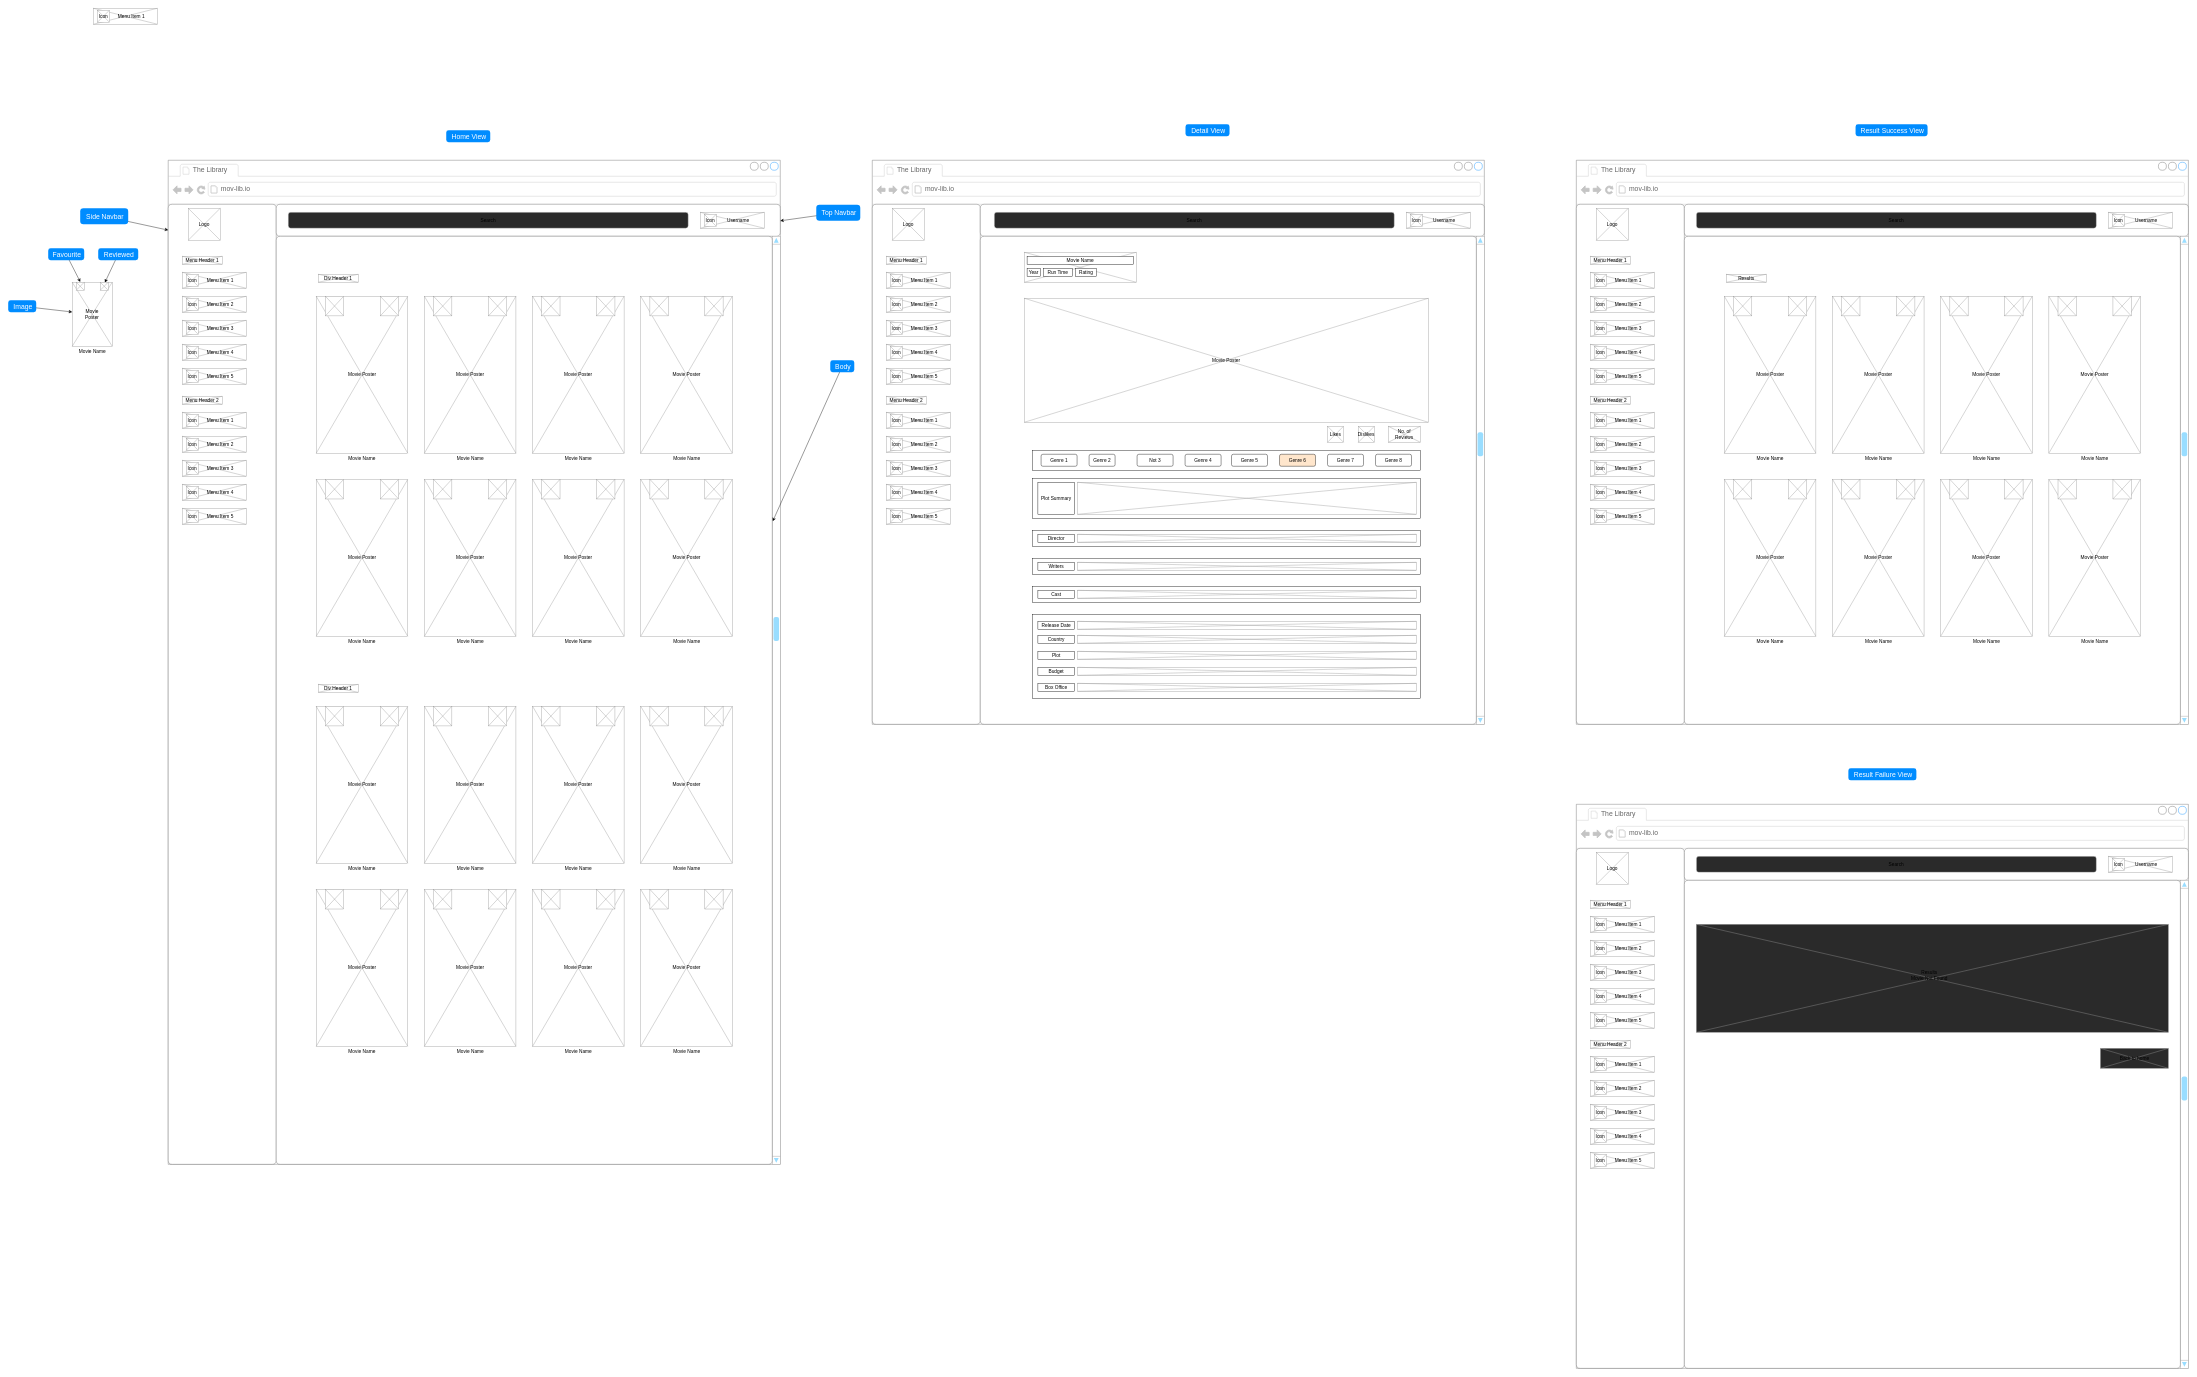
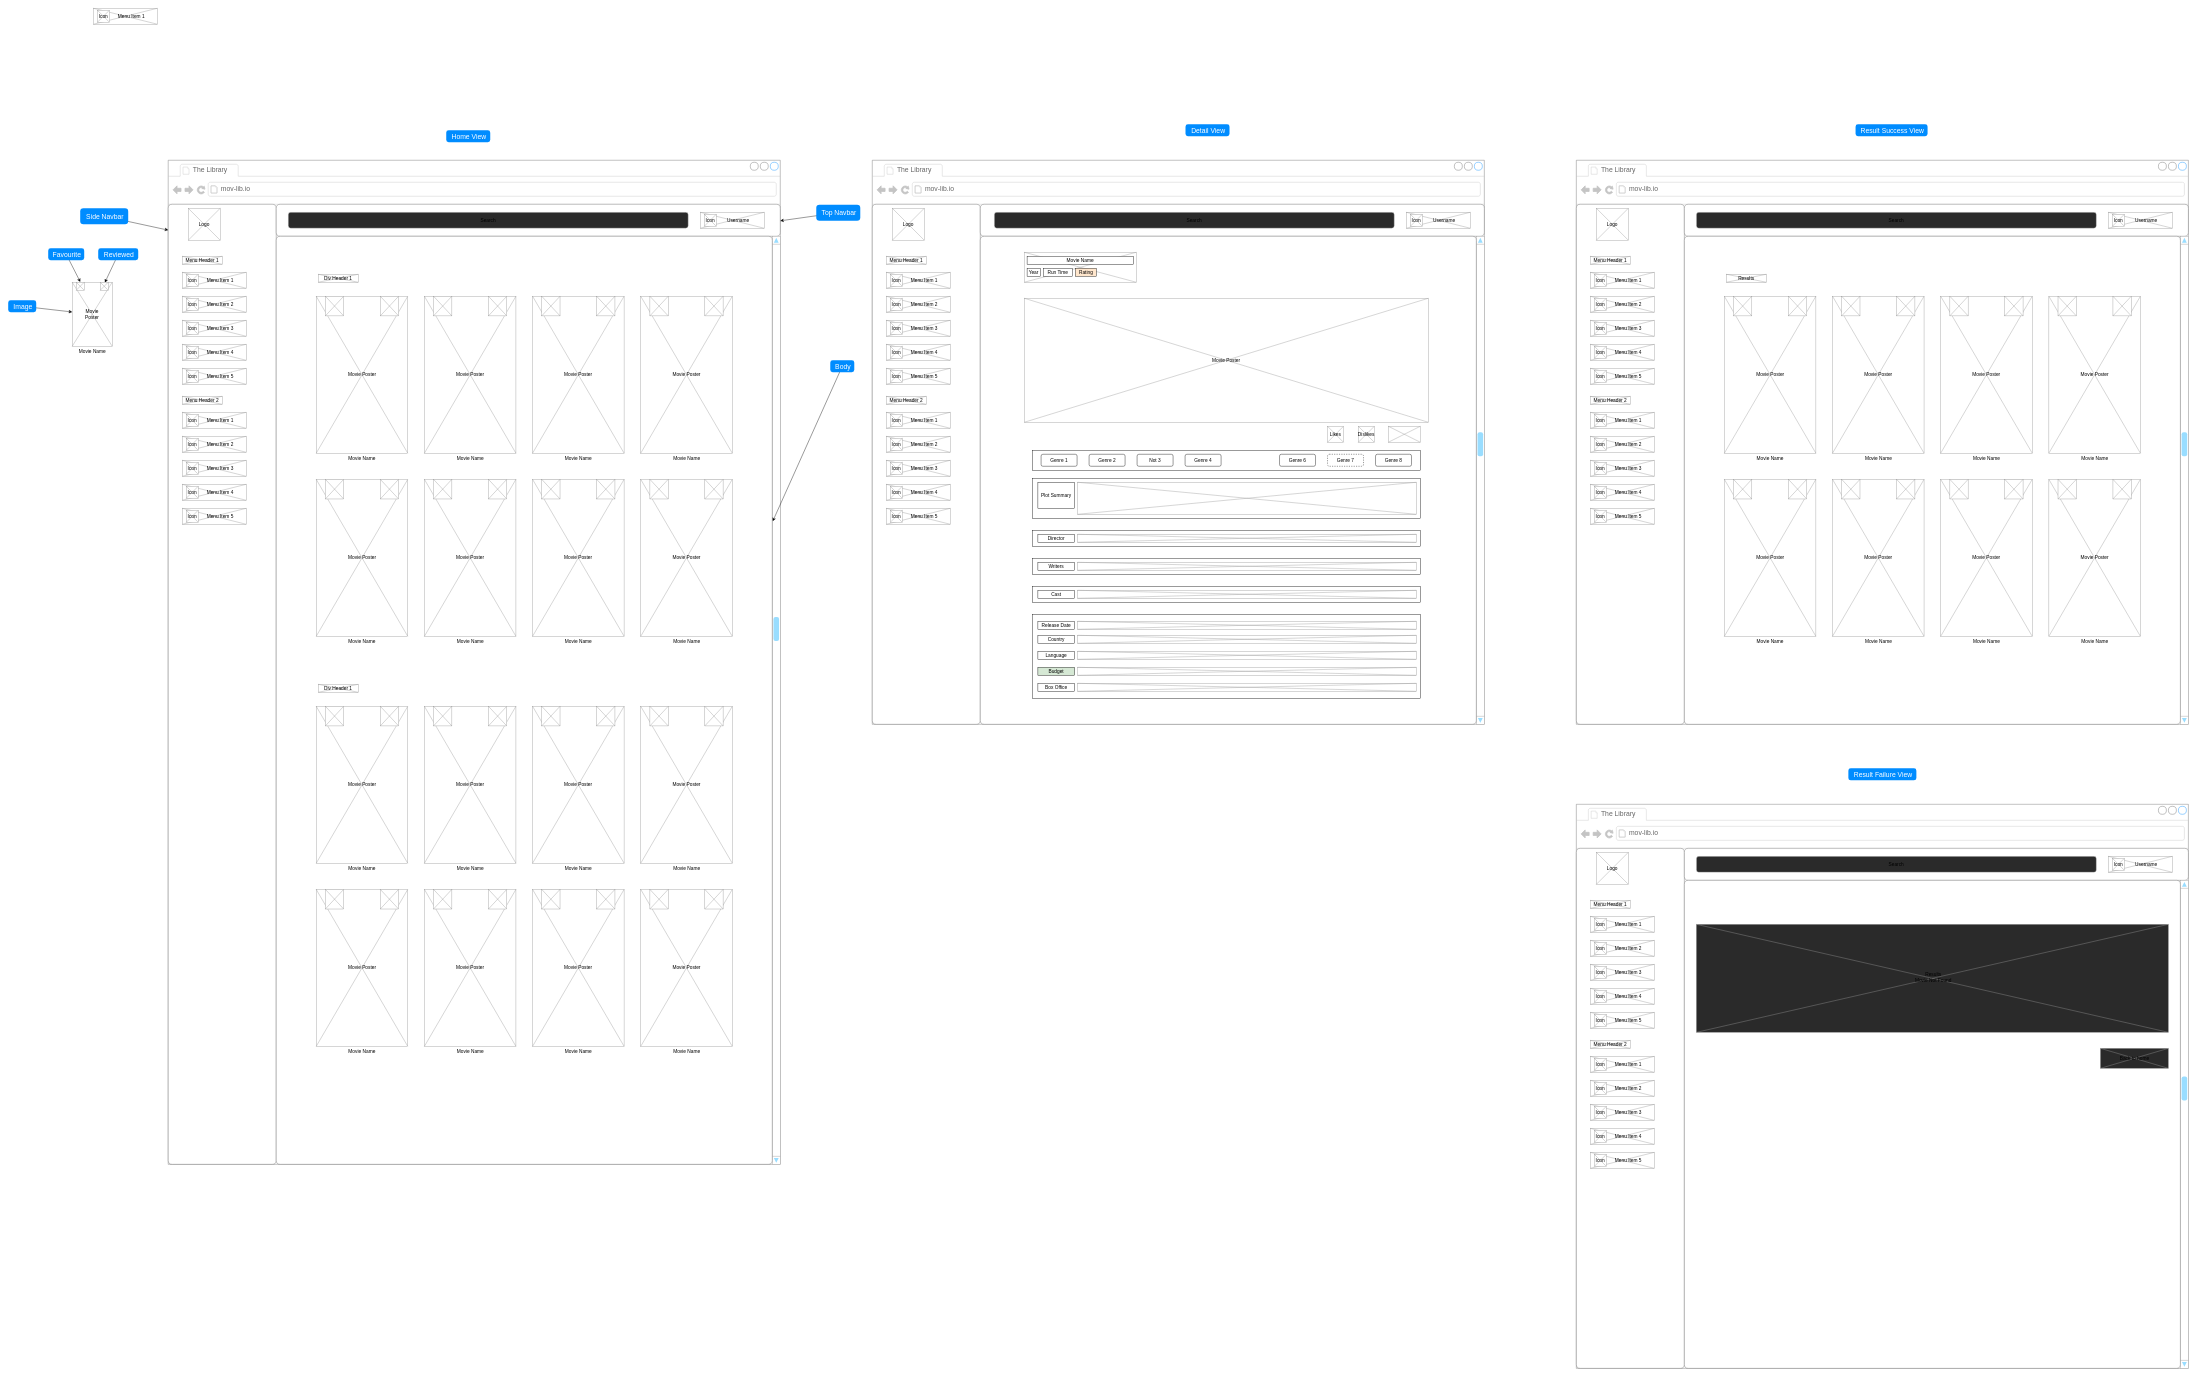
(1086, 272) -> (1086, 272)
(1404, 434) -> none
(1102, 460) -> (1107, 460)
(1249, 460) -> none
(1297, 460) -> (1297, 460)
(1345, 460) -> (1345, 460)
(1056, 498) -> (1056, 495)
(1056, 655) -> (1056, 655)
(1056, 671) -> (1056, 671)
(1929, 975) -> (1933, 977)
